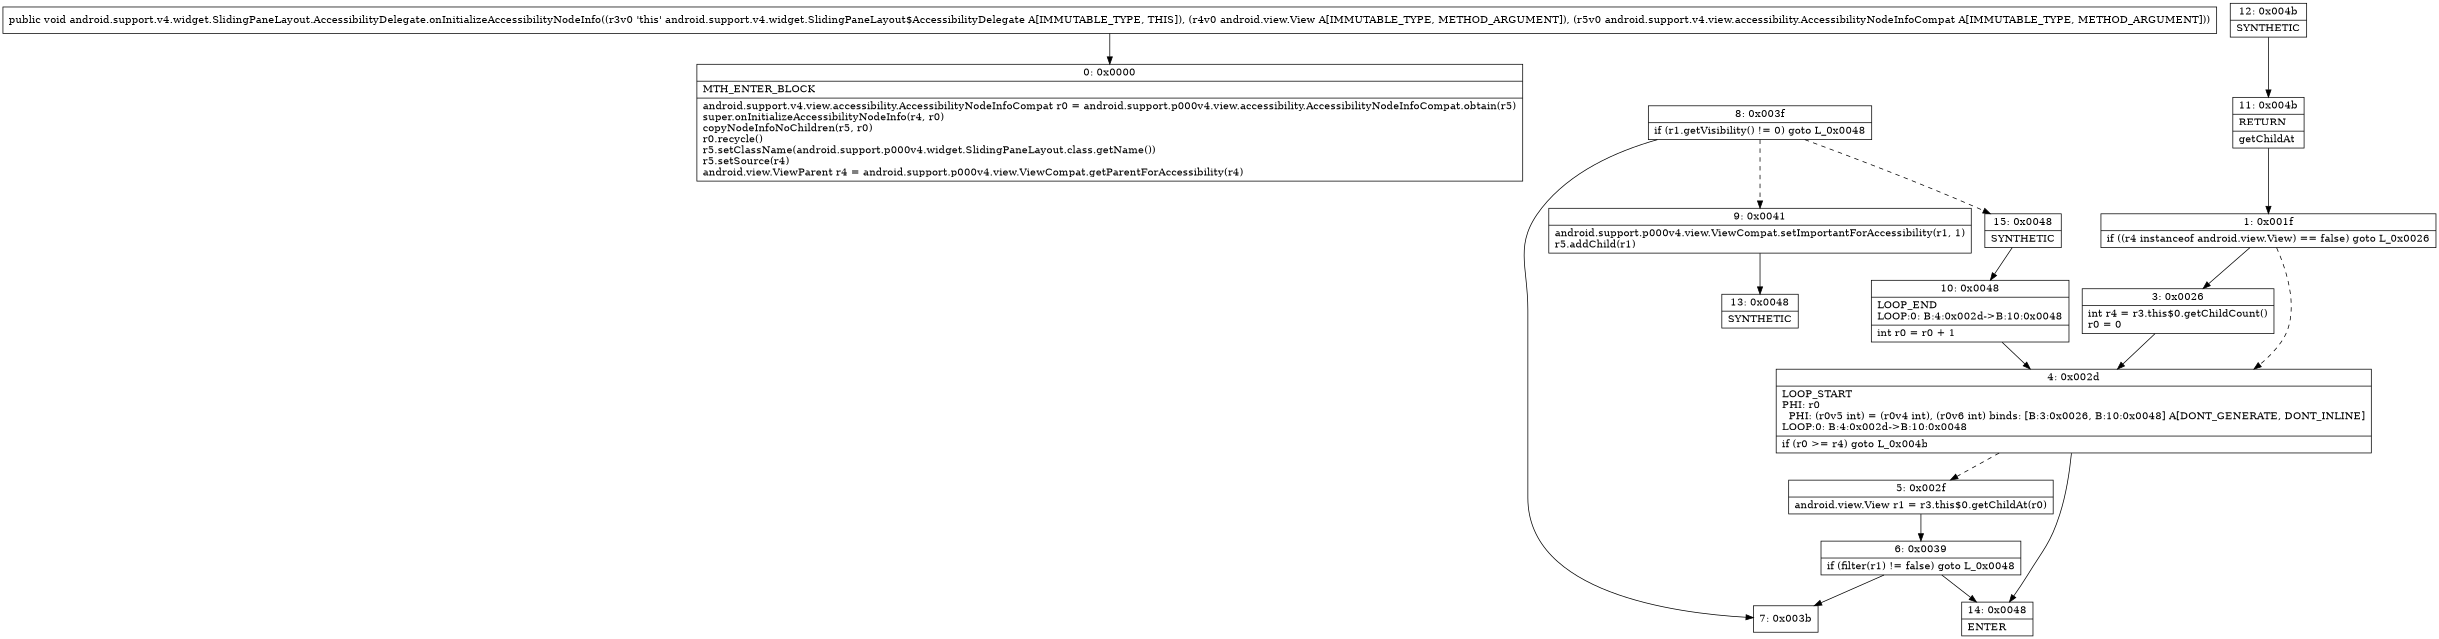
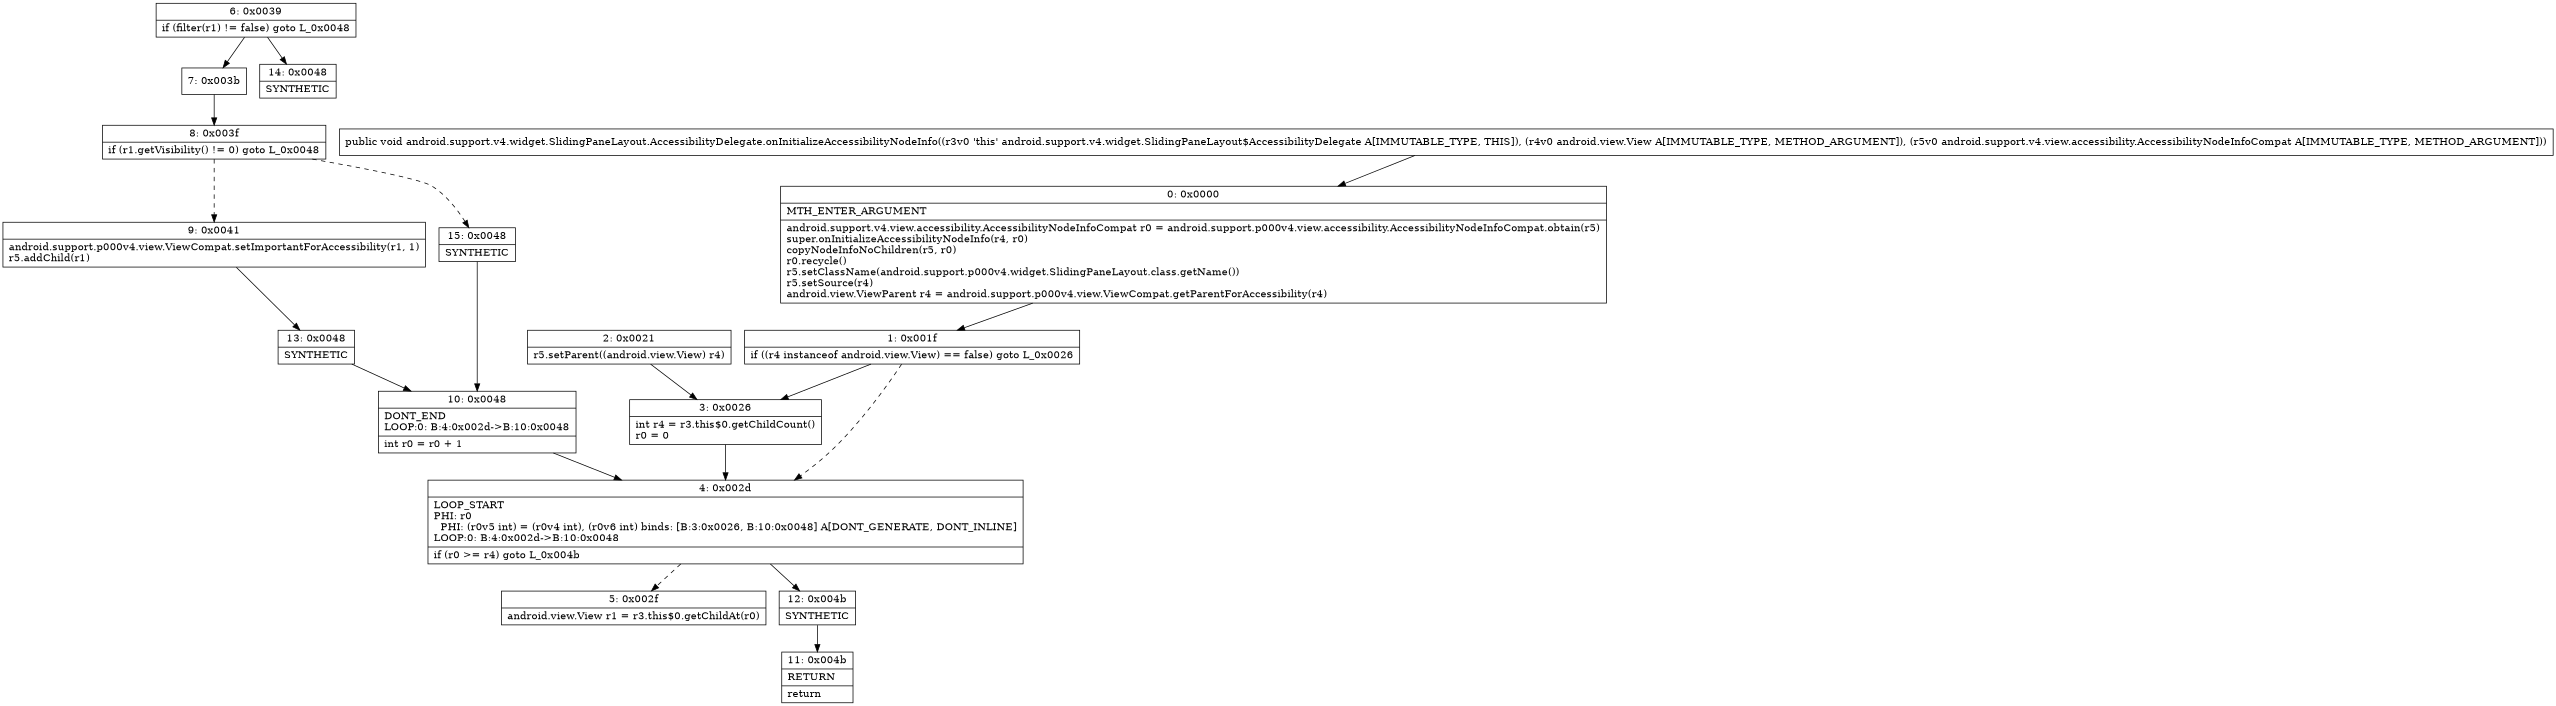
(759, 89) -> (857, 211)
(2267, 139) -> (805, 694)
(2268, 177) -> (999, 315)
(1907, 305) -> (415, 416)
none -> (629, 347)
none -> (378, 376)
(1528, 418) -> (214, 106)
(1921, 524) -> none
(2054, 529) -> (782, 575)
(1987, 627) -> (298, 89)
